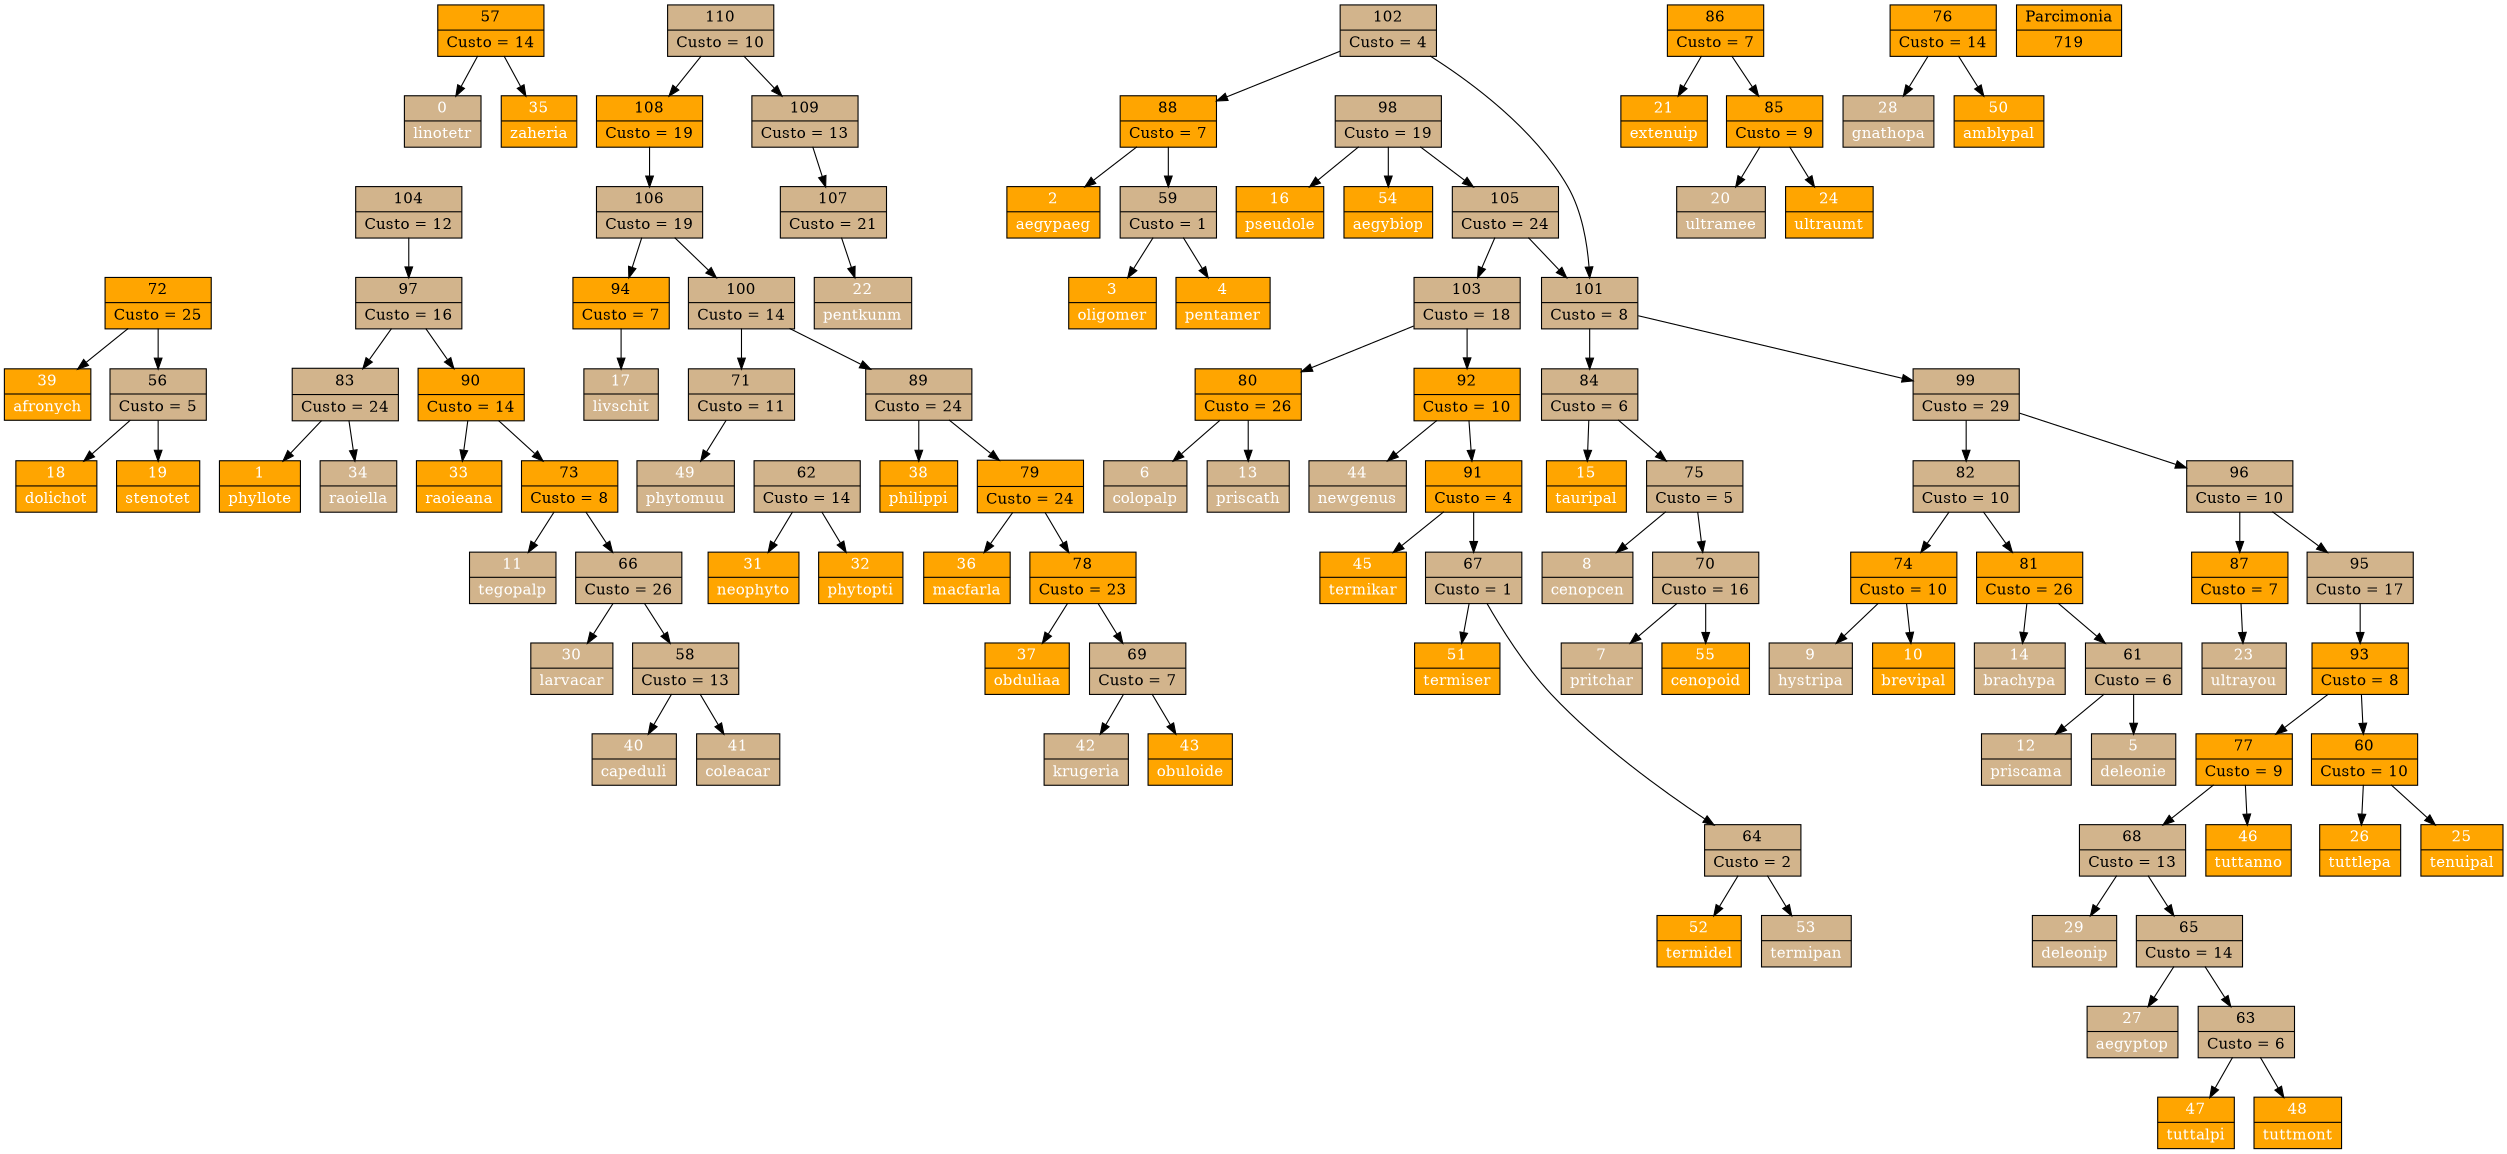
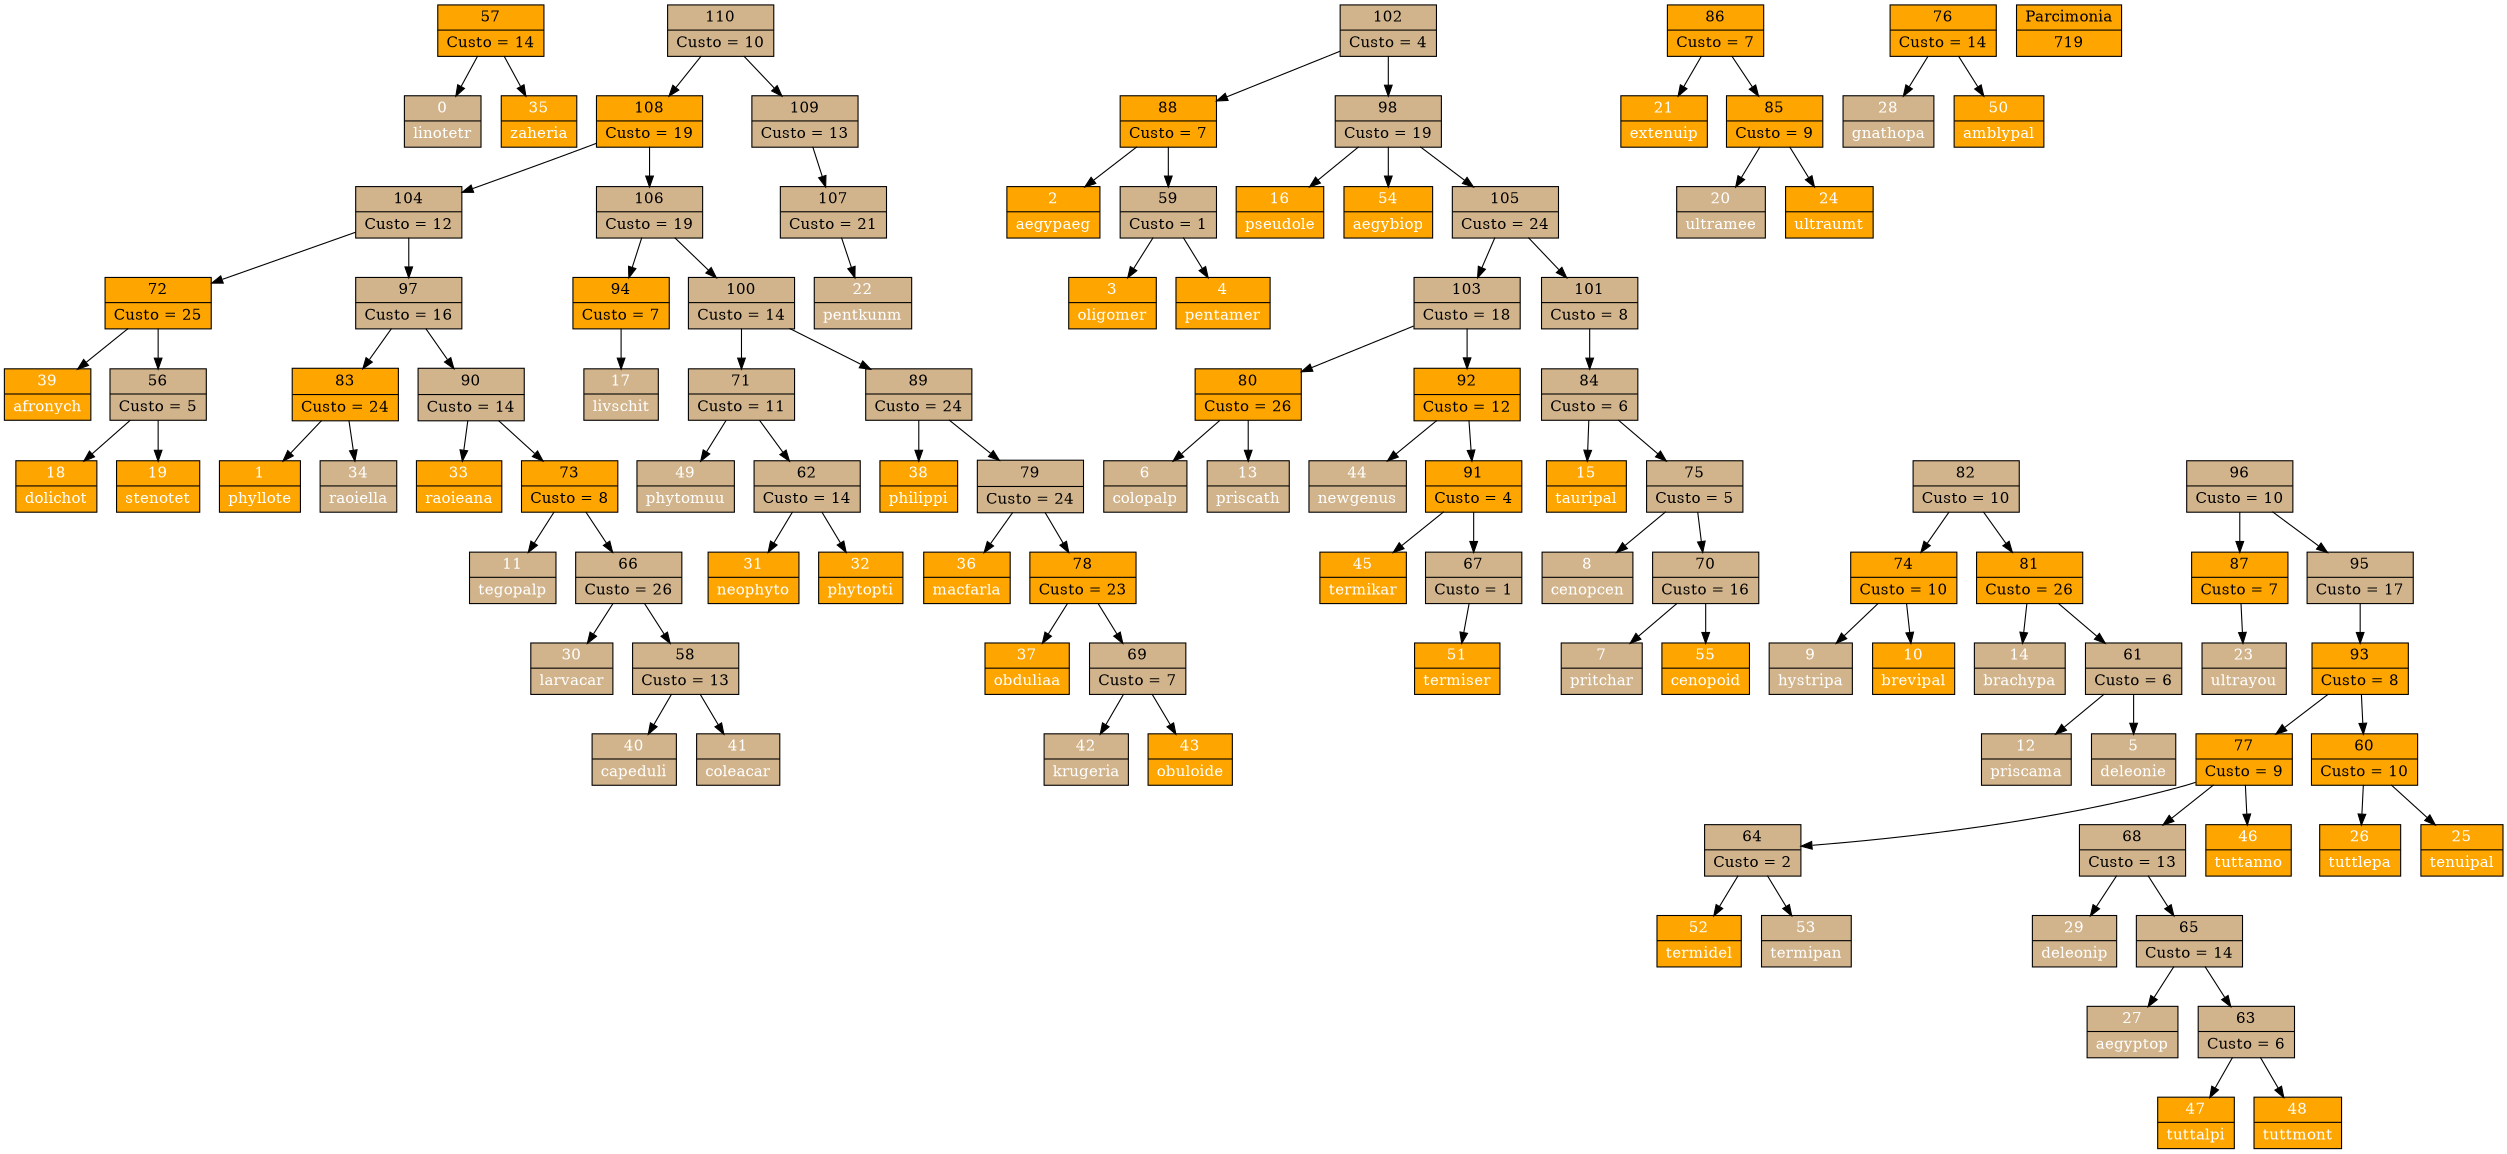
(1536, 143) -> (1388, 71)
none -> (535, 166)
none -> (289, 256)
(345, 395) -> (345, 395)
(471, 395) -> (471, 395)
(1966, 395) -> none
(1467, 407) -> (1467, 407)
none -> (771, 436)
(1030, 486) -> (1030, 486)
(1582, 724) -> (2006, 823)
